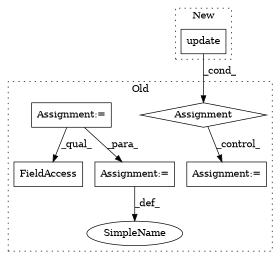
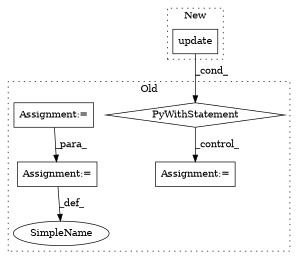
(203, 115) -> (195, 115)
(48, 174) -> none
